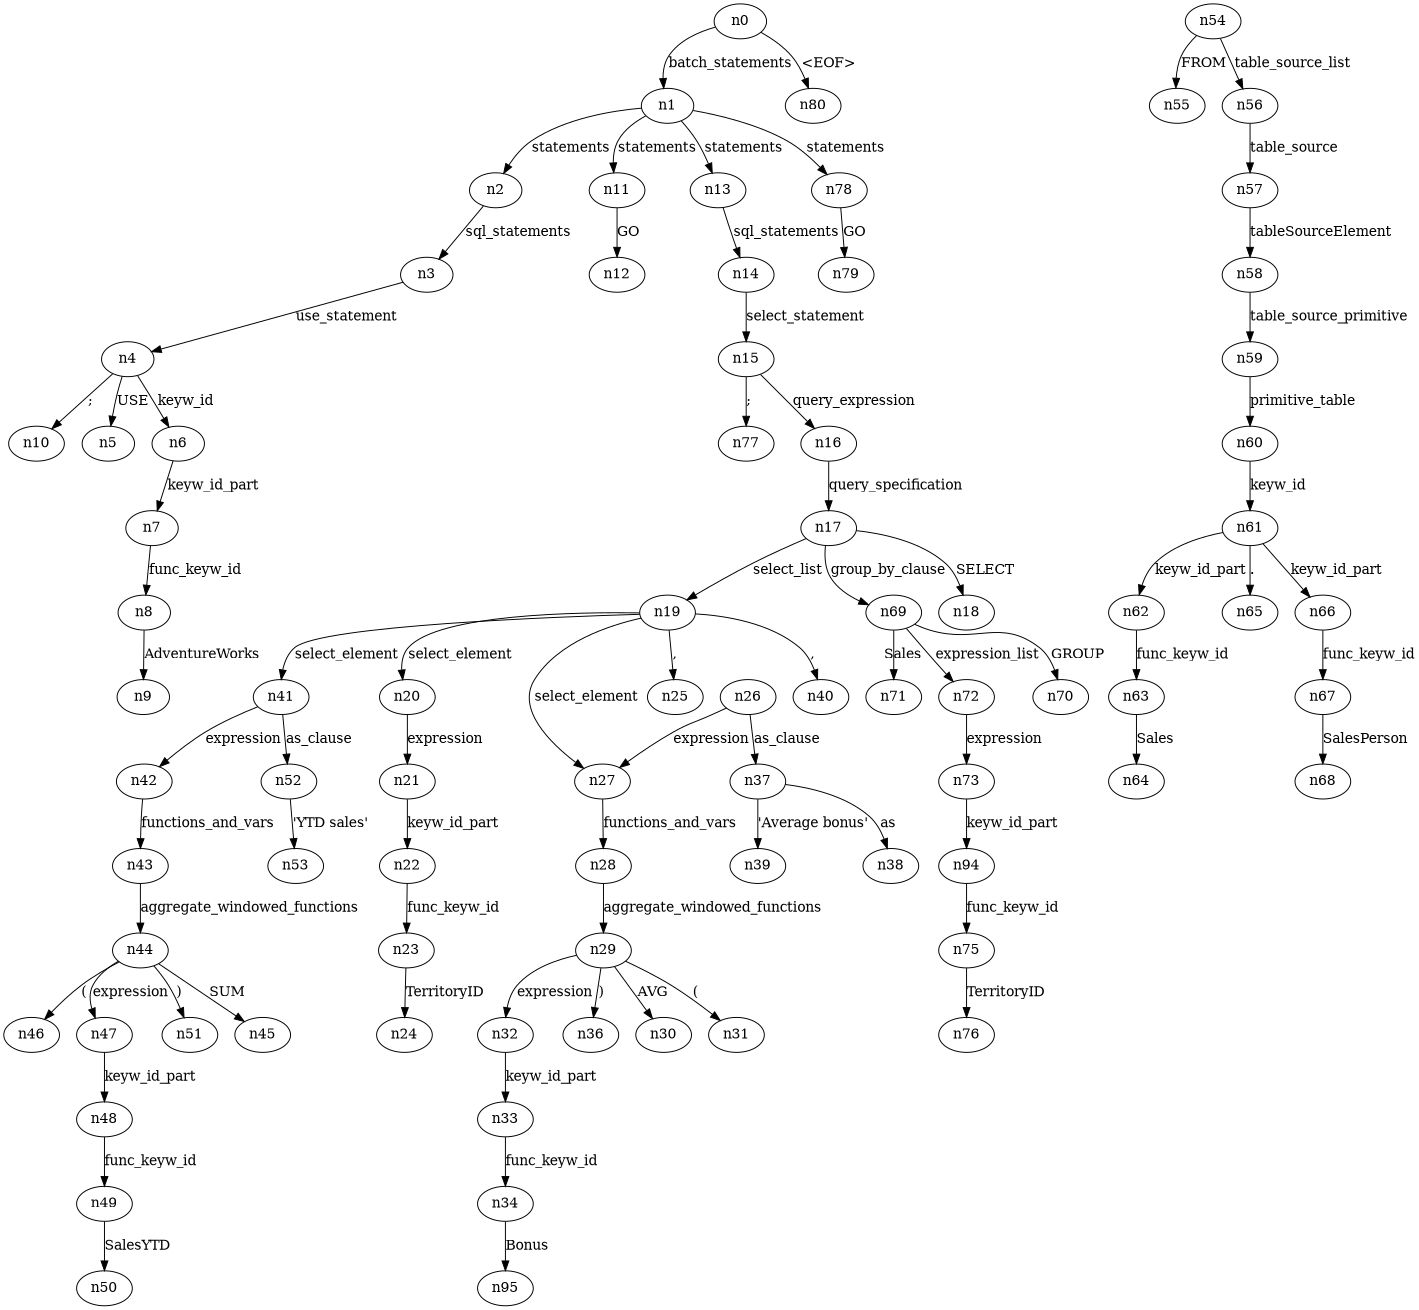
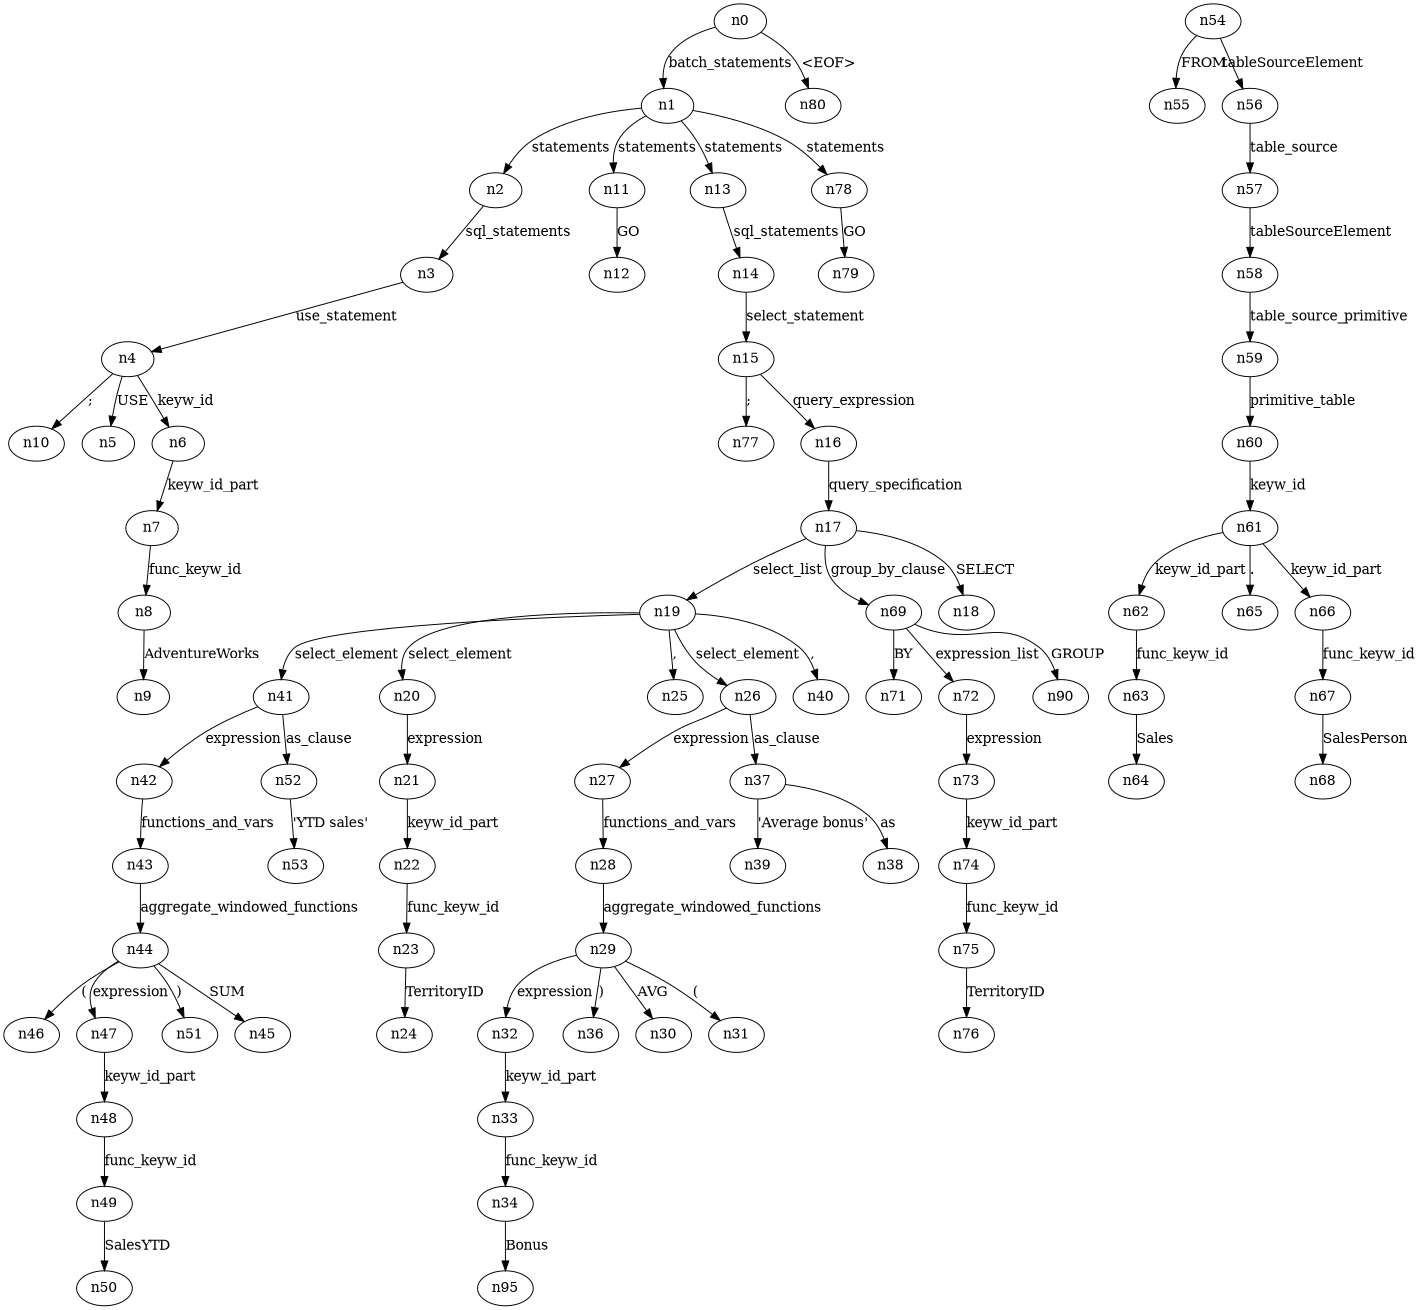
(1293, 64) -> (1293, 64)
(903, 655) -> (903, 655)
(542, 670) -> (693, 659)
(1061, 697) -> (1061, 697)
(967, 866) -> (967, 866)
